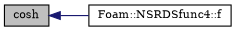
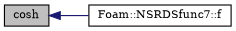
(160, 16) -> (160, 16)
